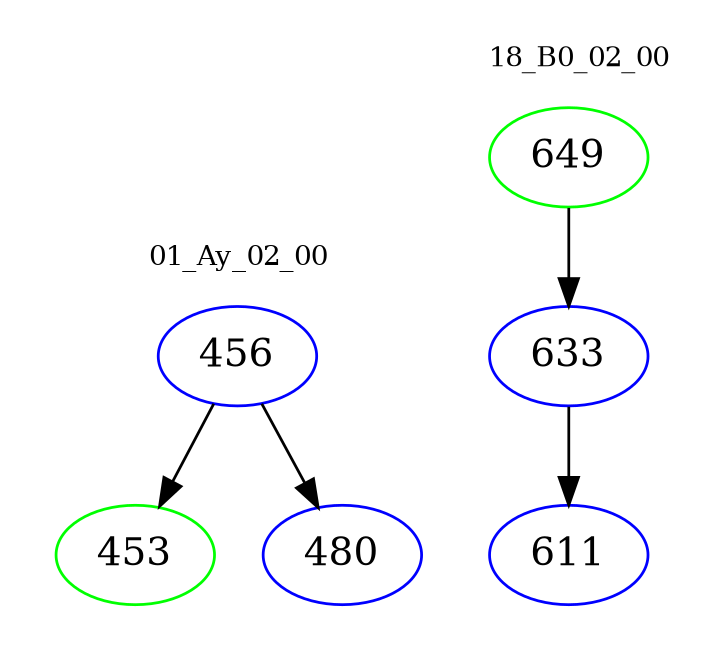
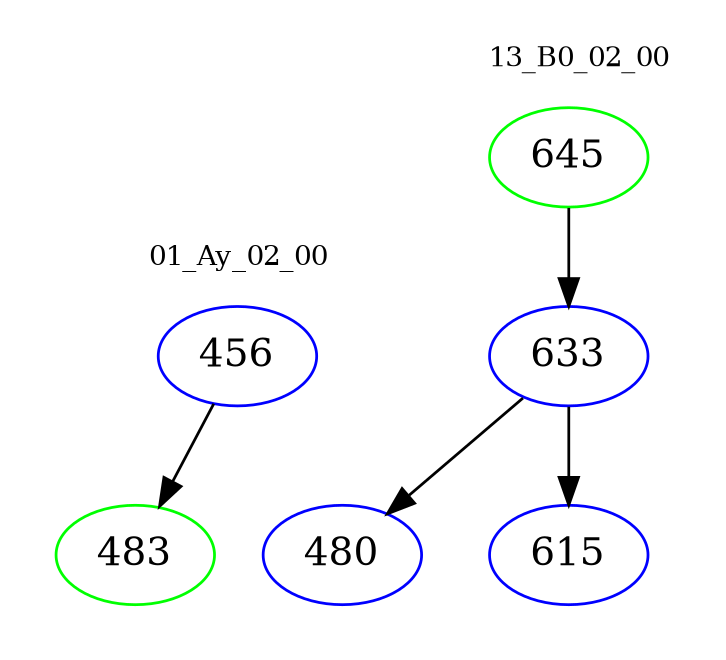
(580, 59) -> (580, 59)
(569, 157) -> (569, 157)
(283, 443) -> (486, 430)
(135, 555) -> (135, 555)
(569, 555) -> (569, 555)
